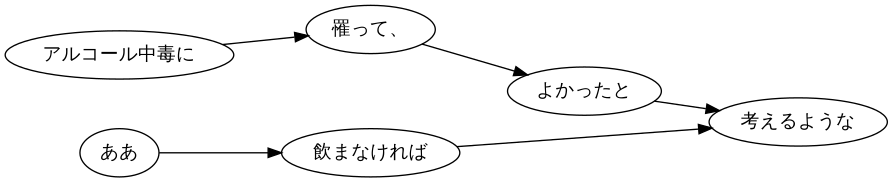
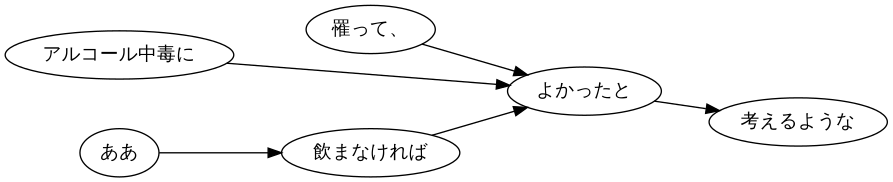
(259, 41) -> (362, 74)
(578, 138) -> (473, 123)
